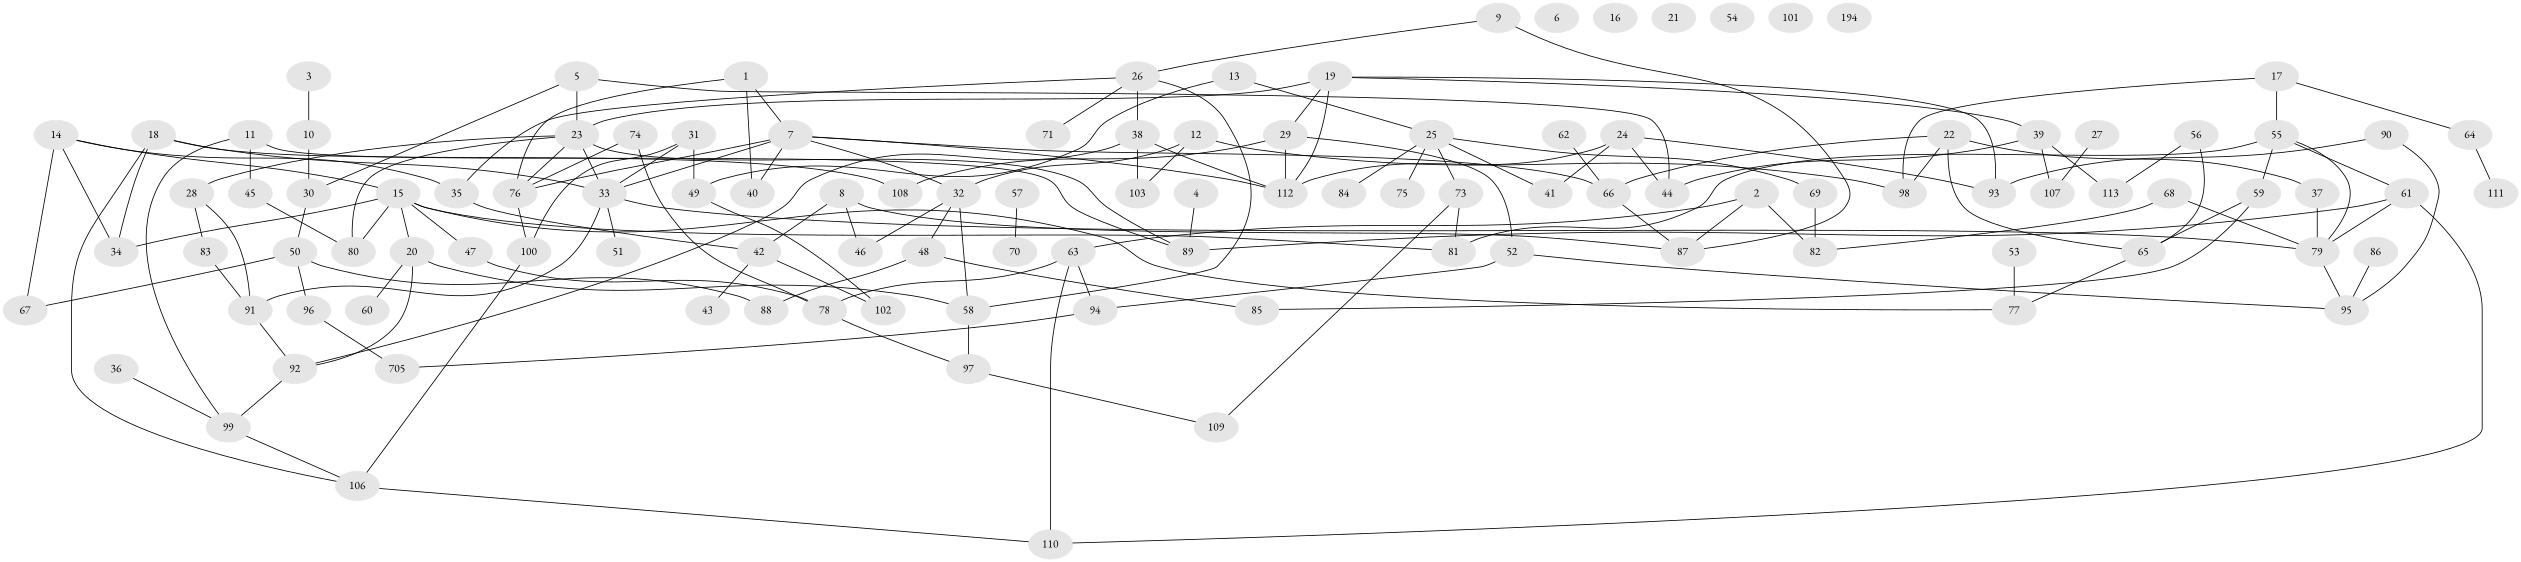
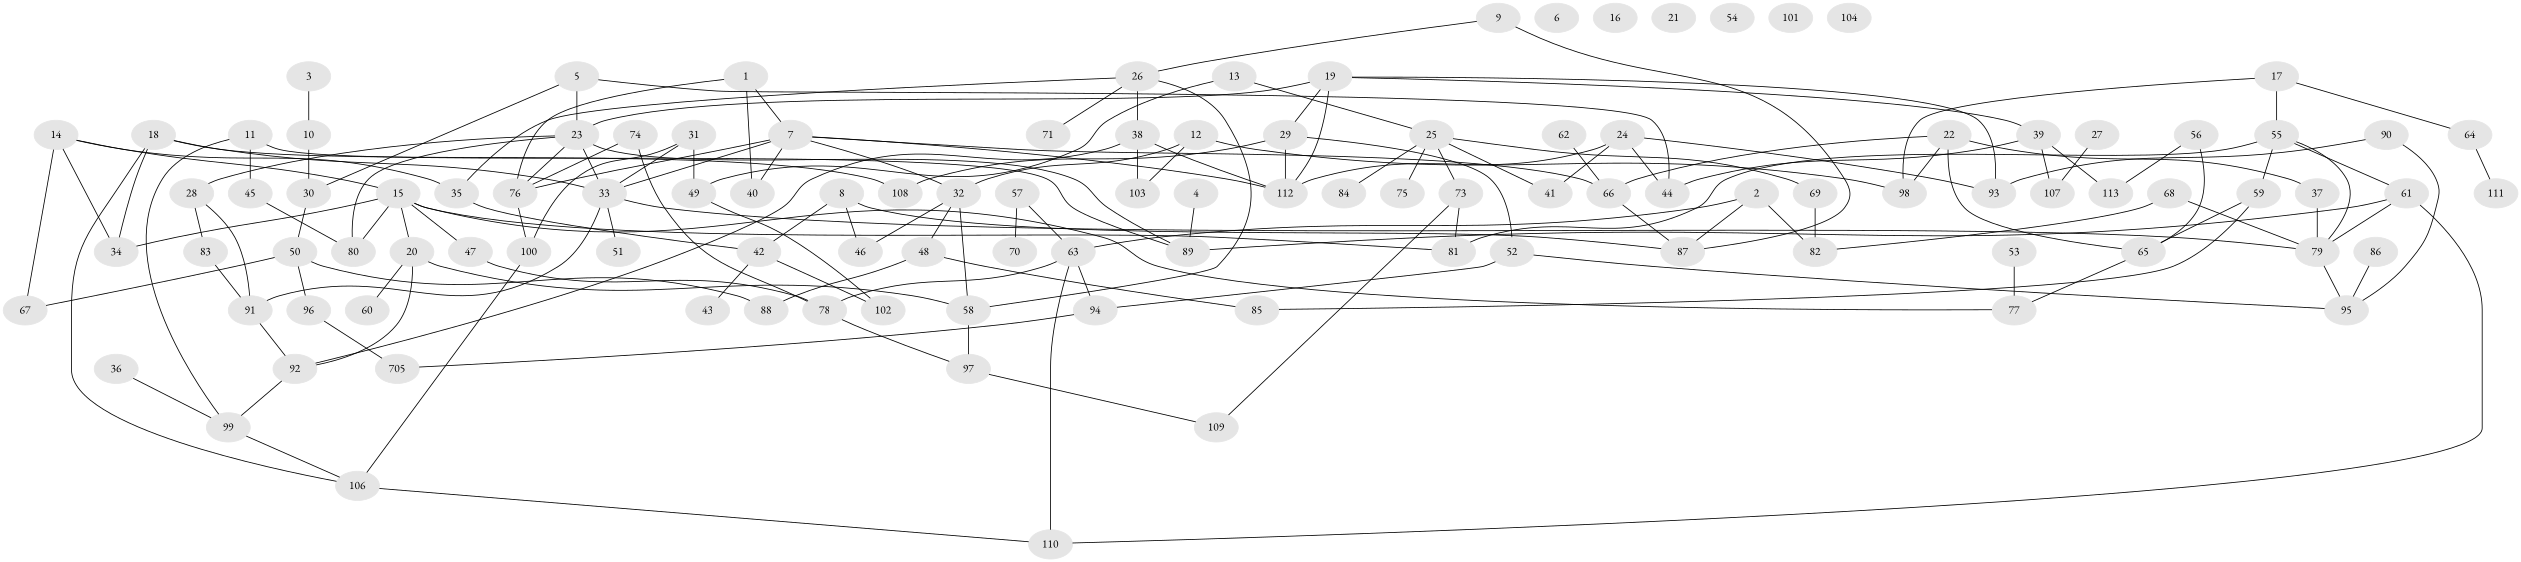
(1849, 18) -> (1849, 18)
none -> (1042, 219)
